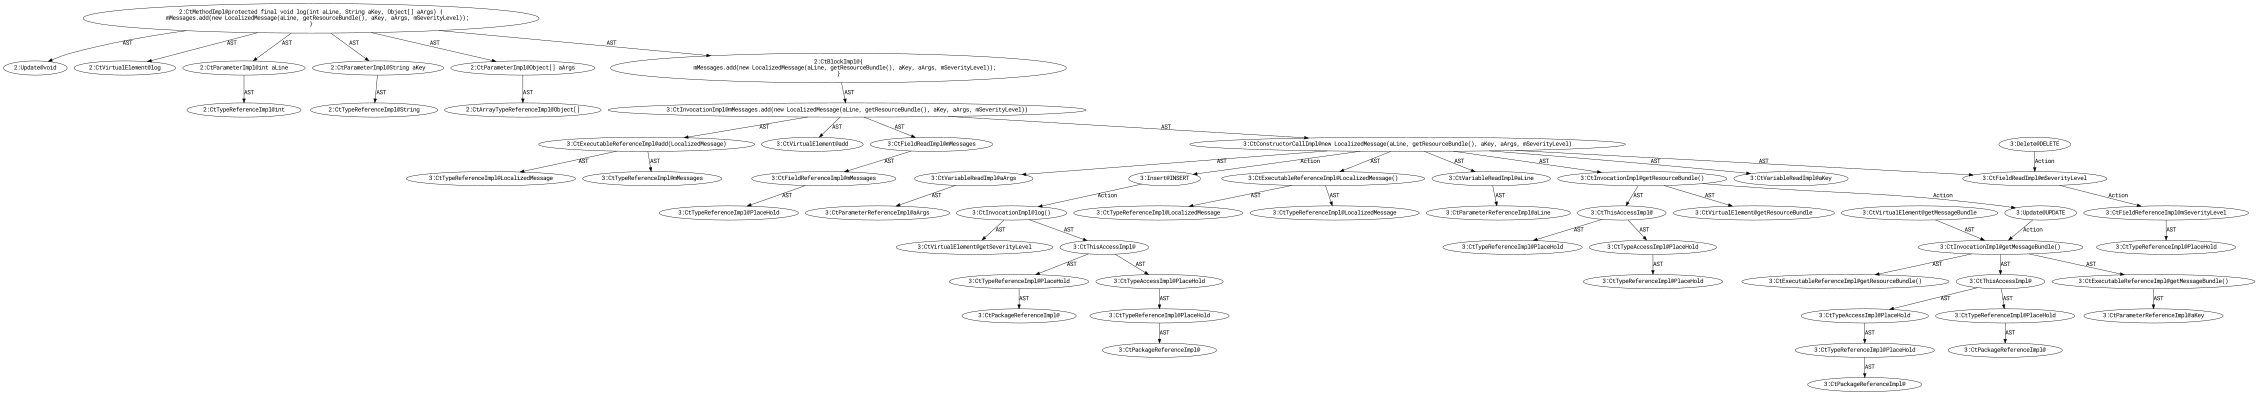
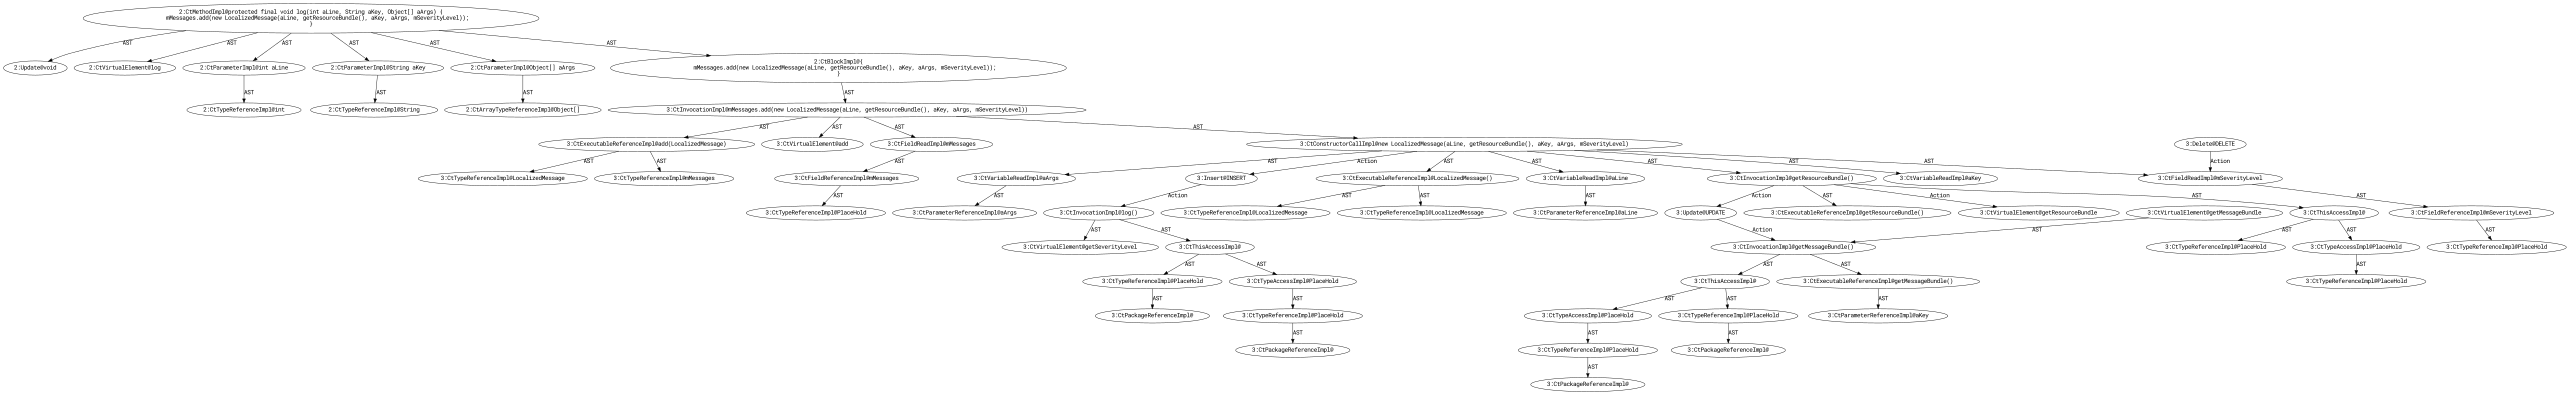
(1710, 196) -> (1940, 196)
(2118, 196) -> (2361, 196)
(1925, 264) -> (1818, 195)
